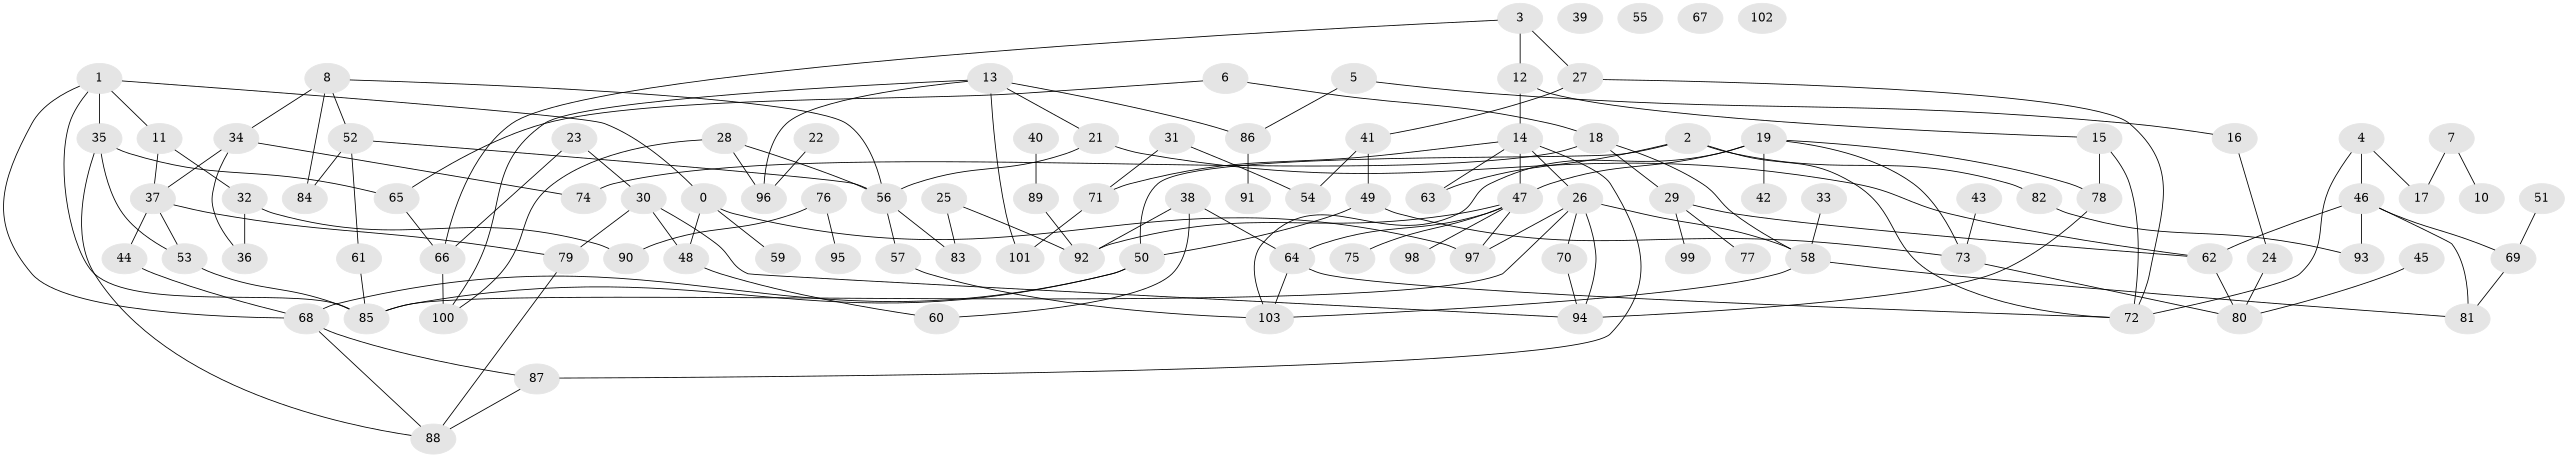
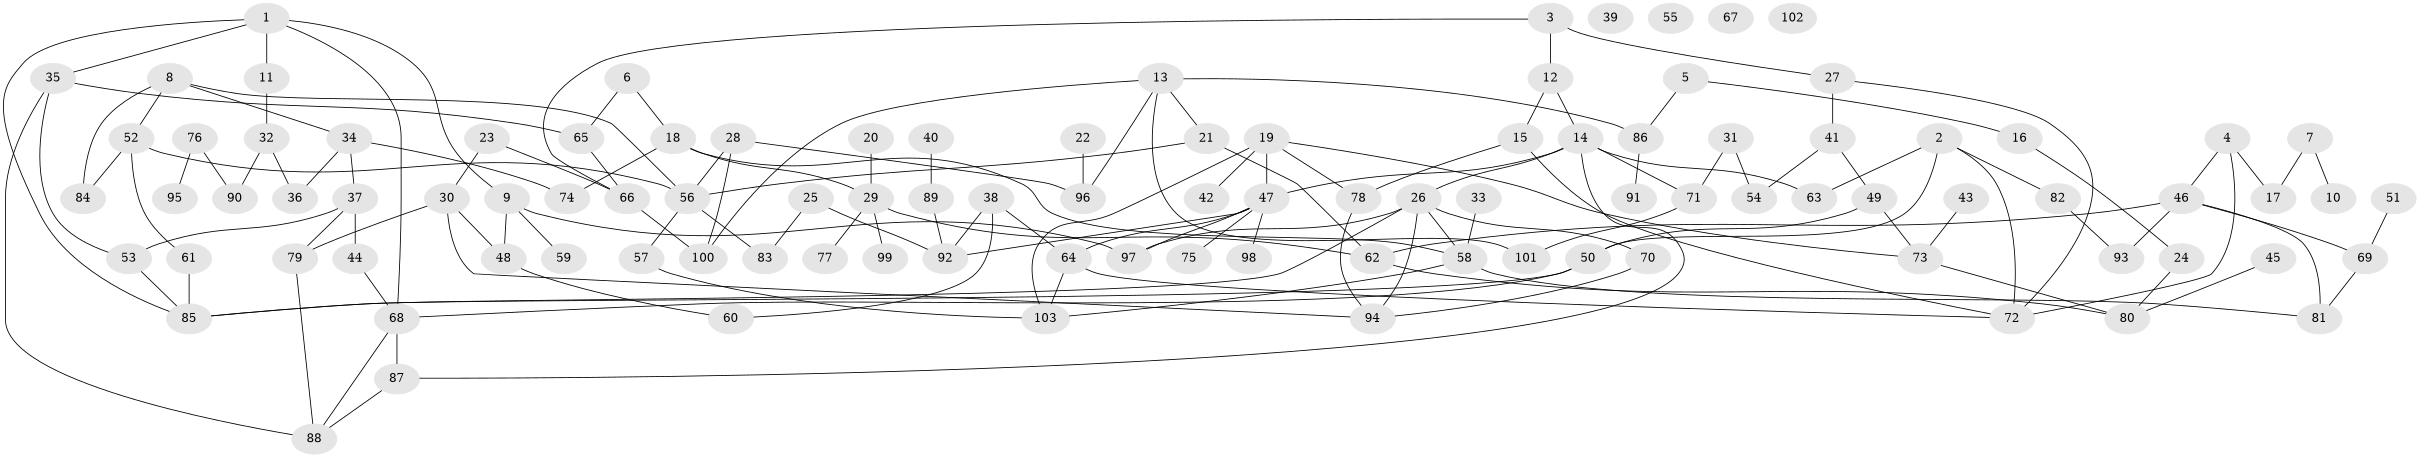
none -> (871, 139)
(156, 169) -> none
(704, 199) -> (507, 199)
